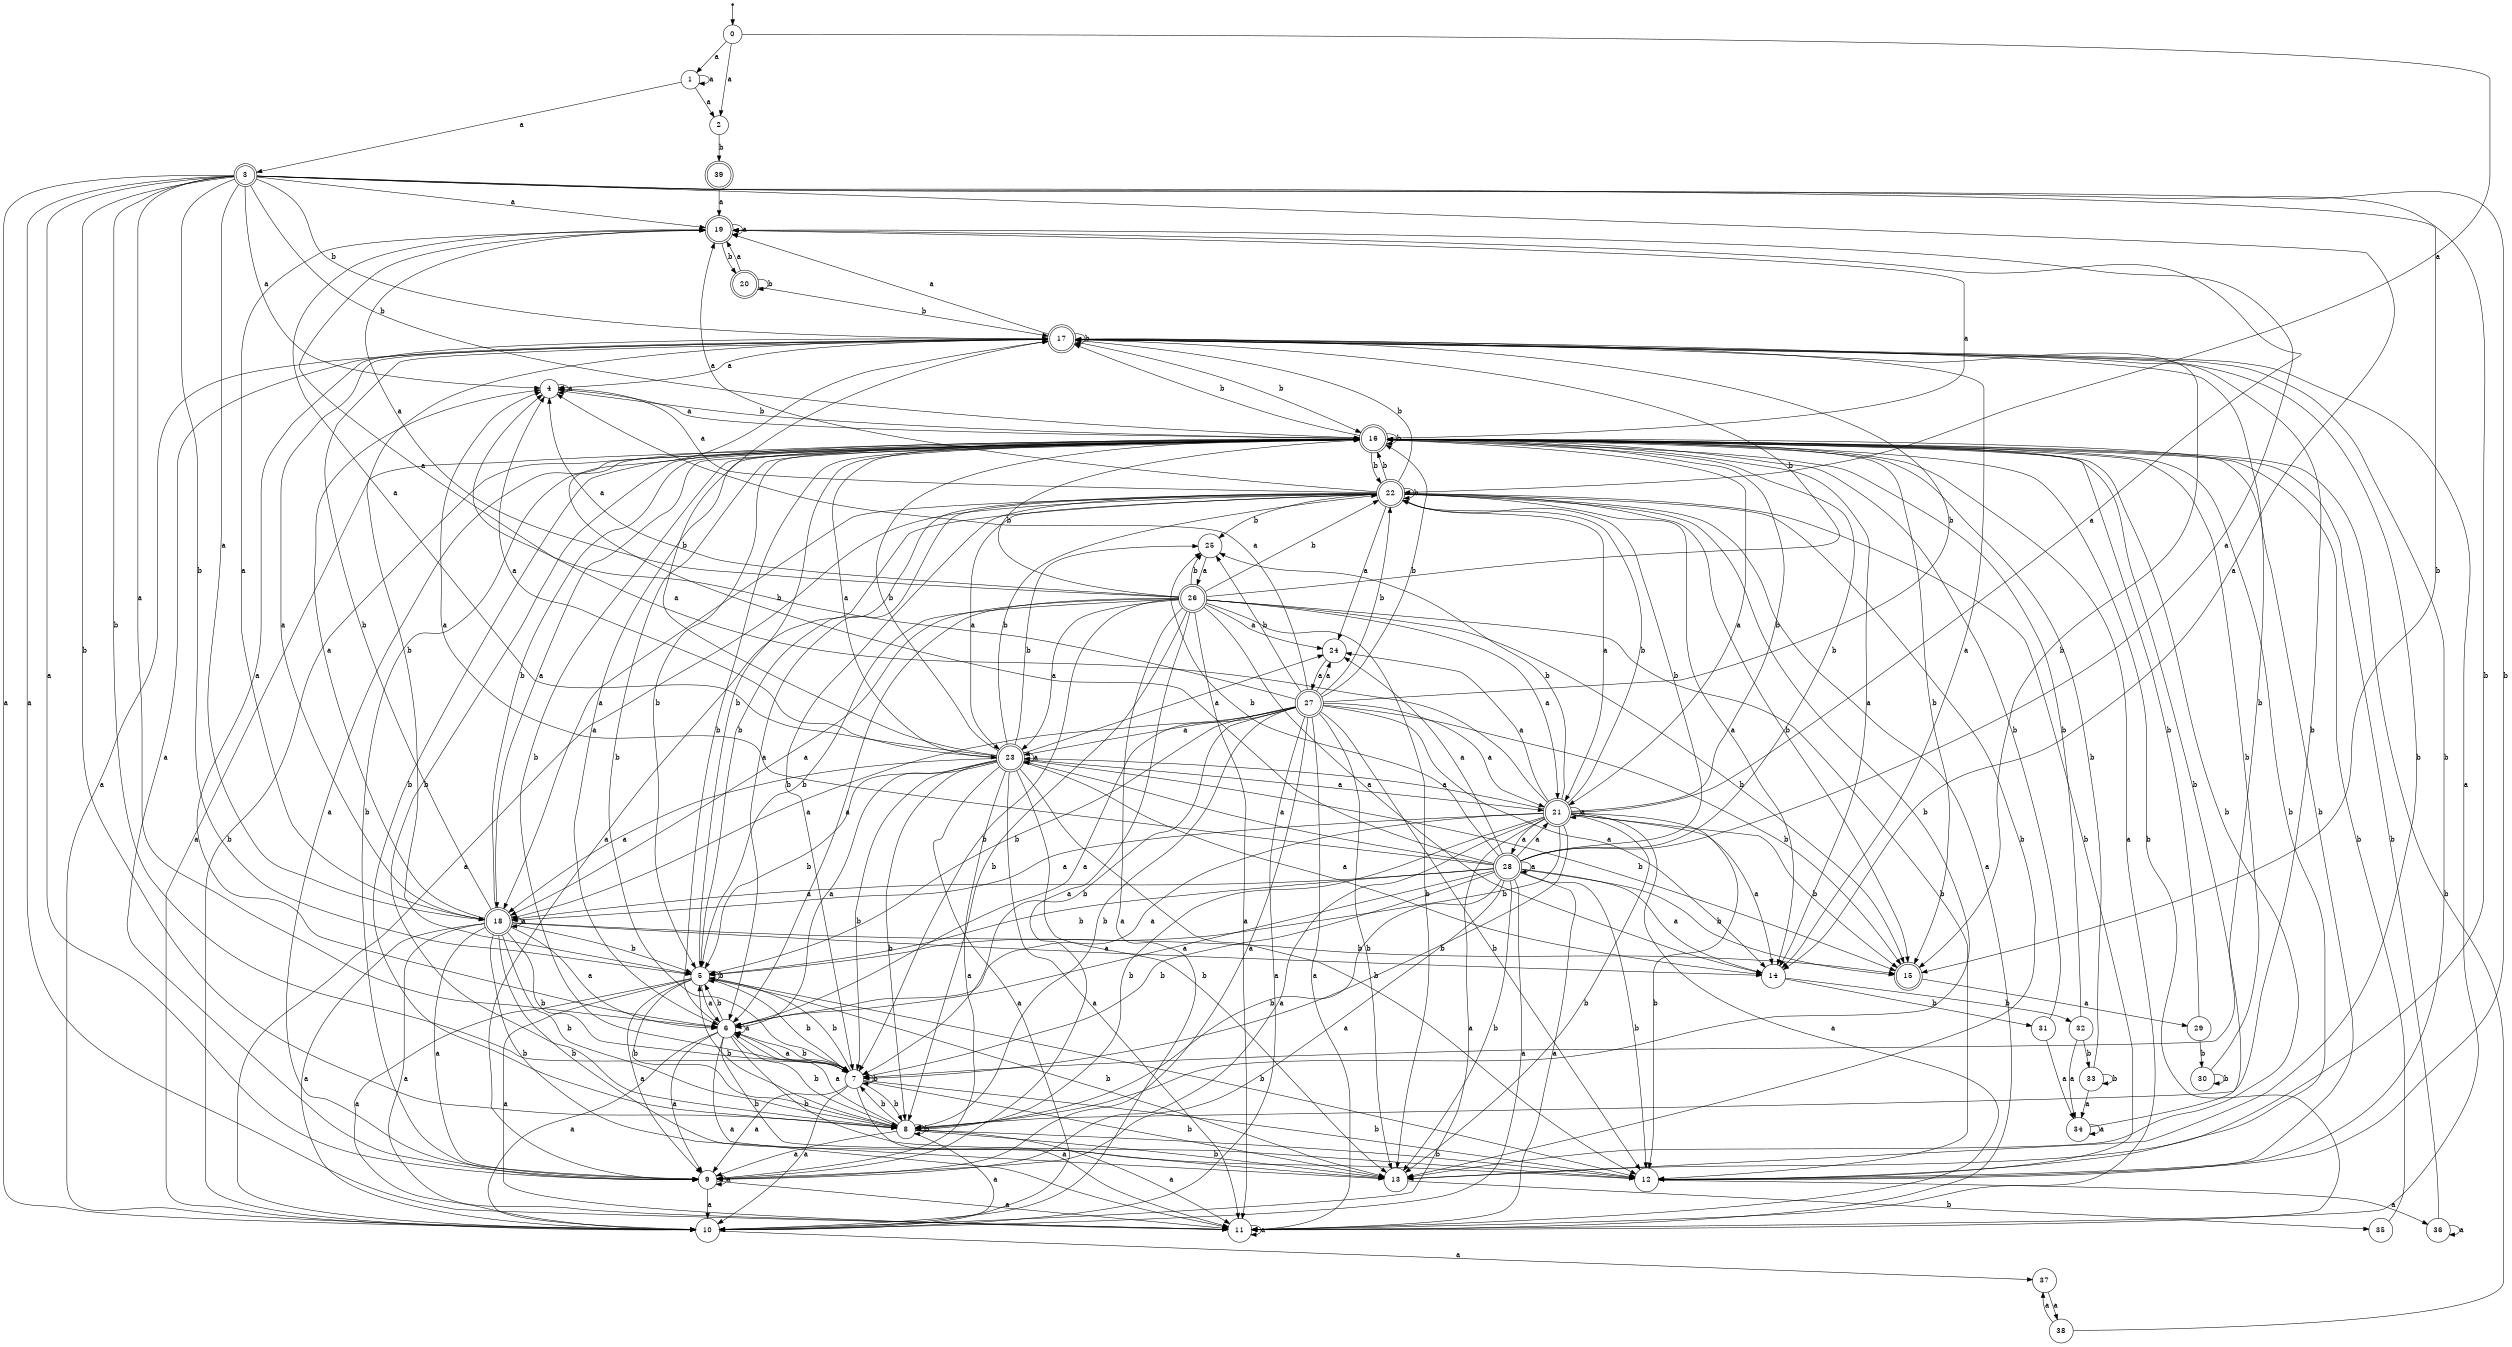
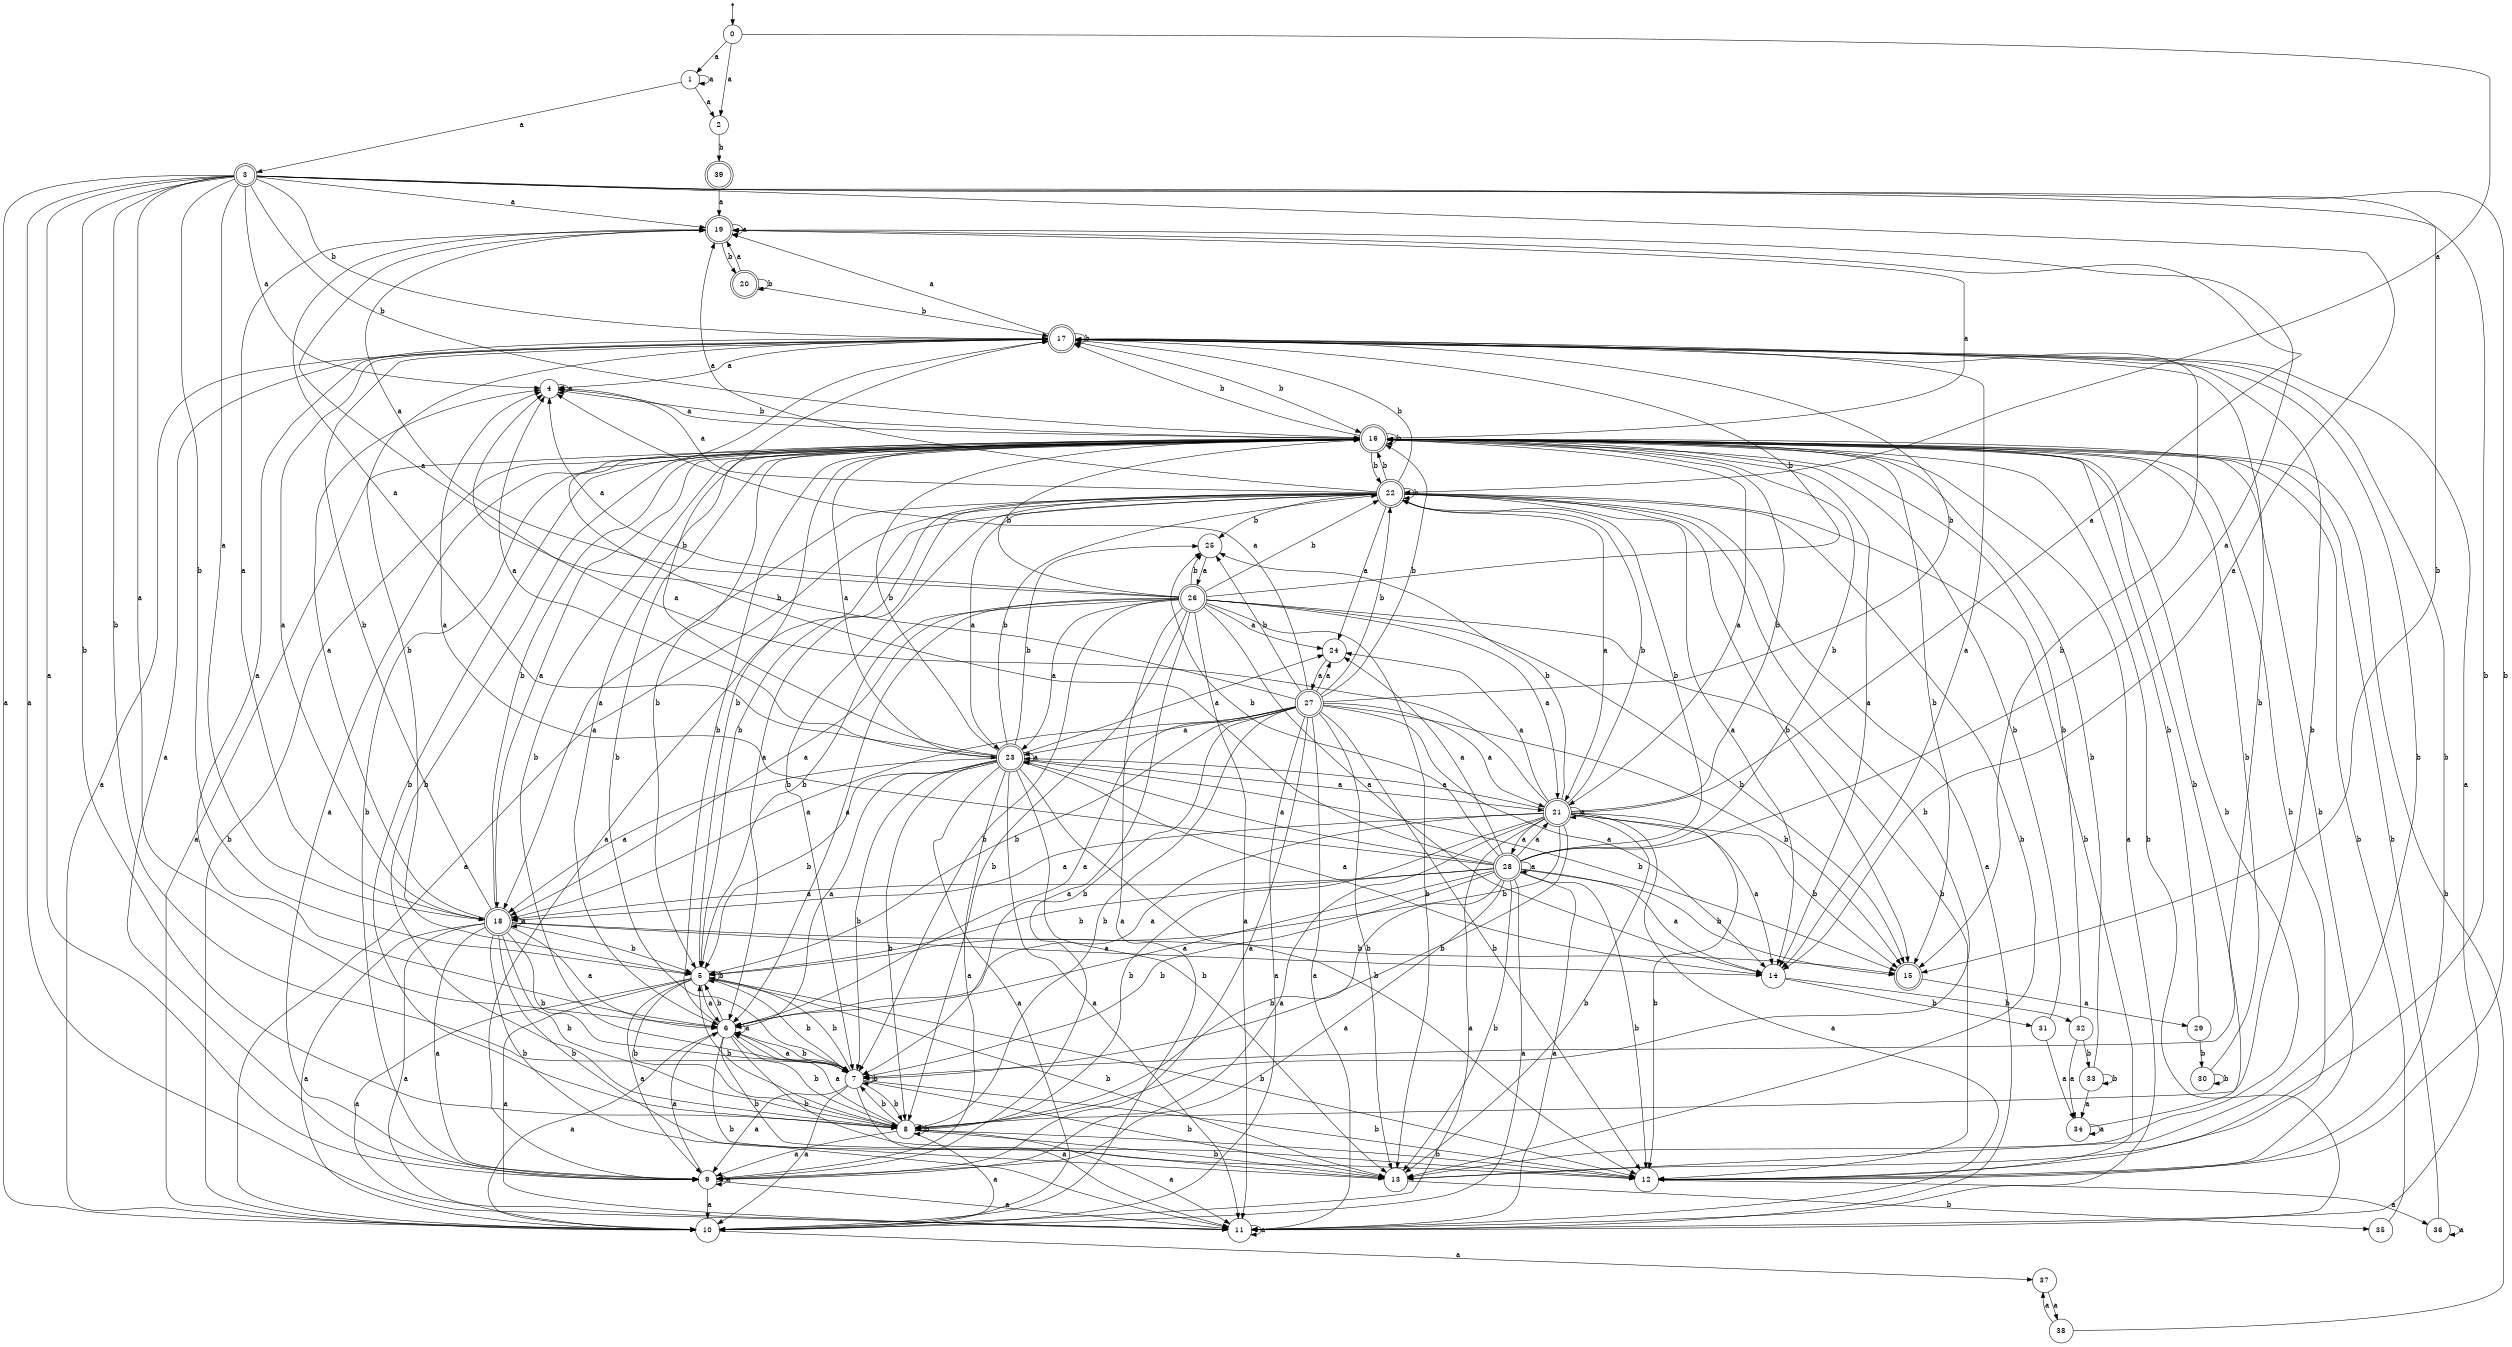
(671, 1093) -> (671, 1094)
(732, 1129) -> (732, 1129)
